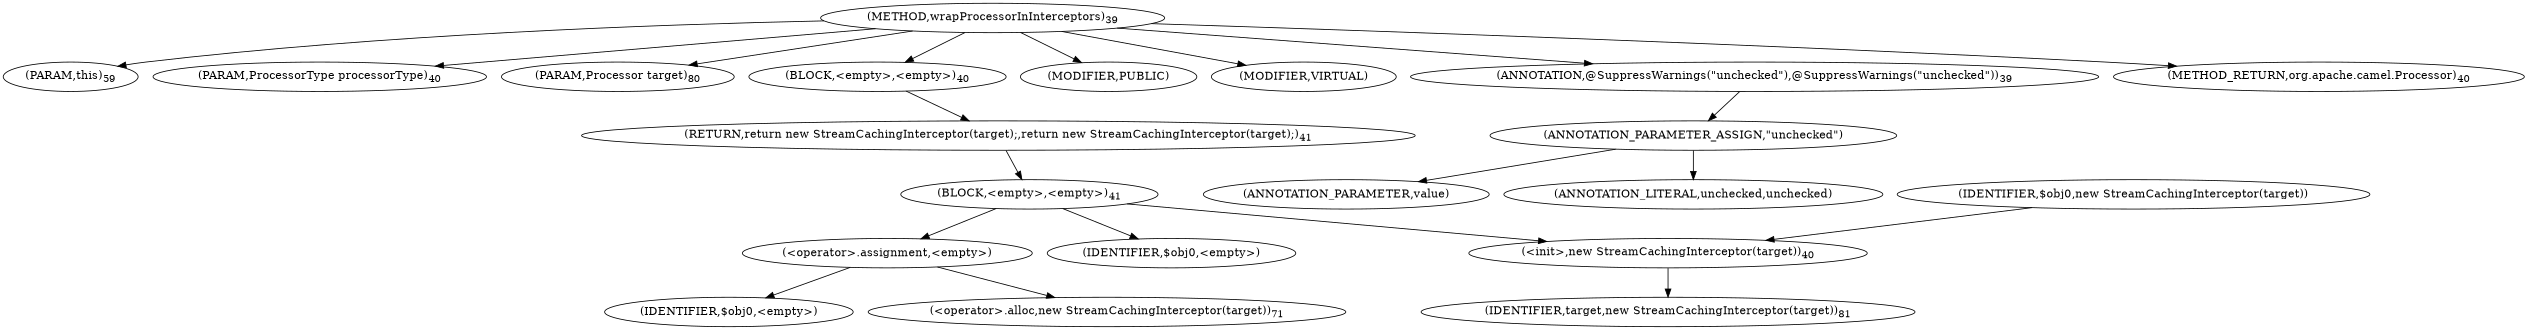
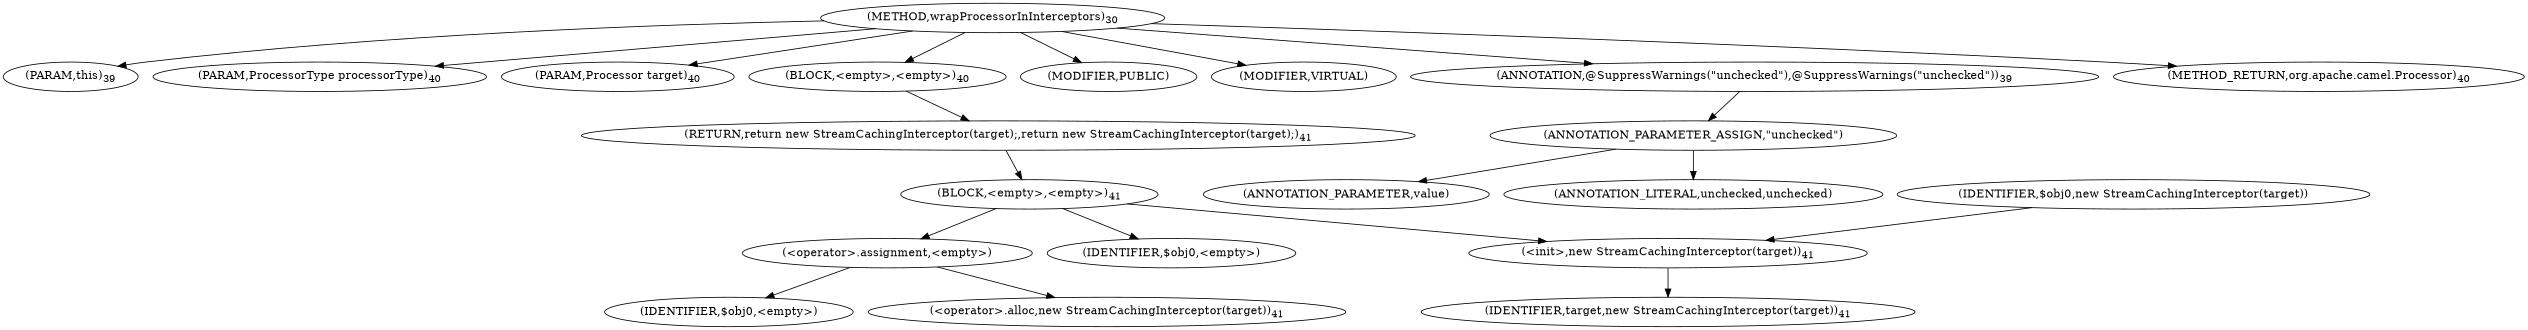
(1112, 17) -> (1112, 17)
(109, 76) -> (109, 76)
(694, 76) -> (694, 76)
(1808, 252) -> (1808, 252)
(1278, 311) -> (1278, 311)
(1845, 311) -> (1845, 311)
